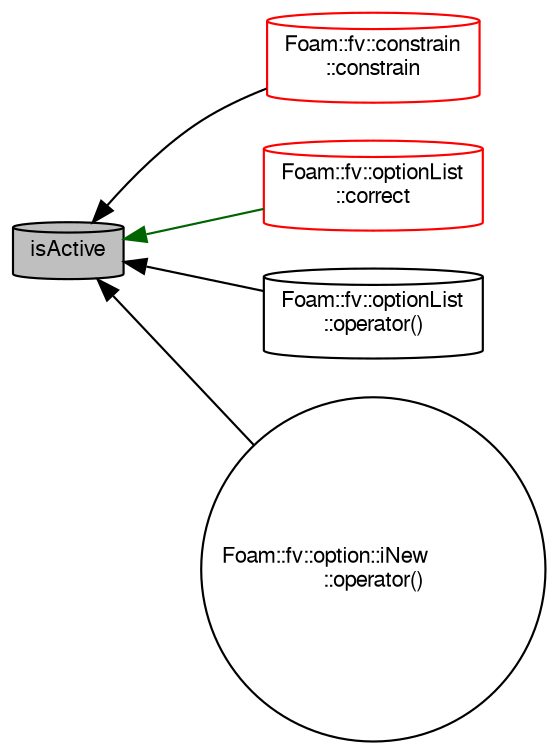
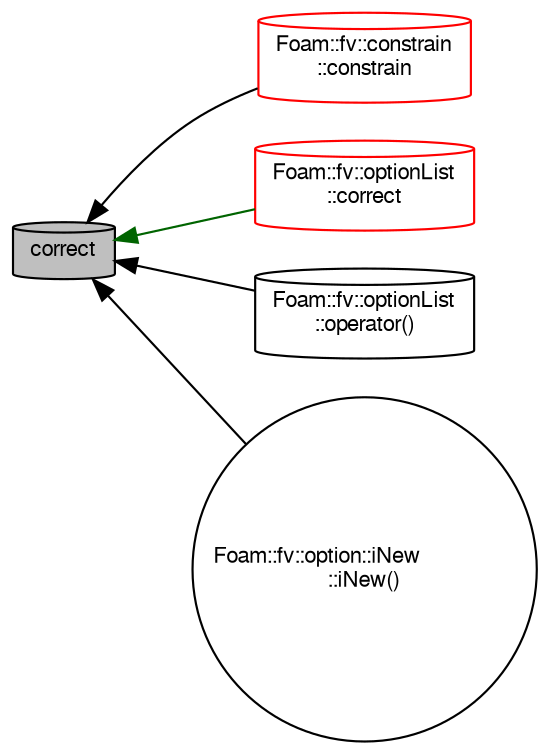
(68, 251) -> (64, 251)
(373, 569) -> (365, 569)
